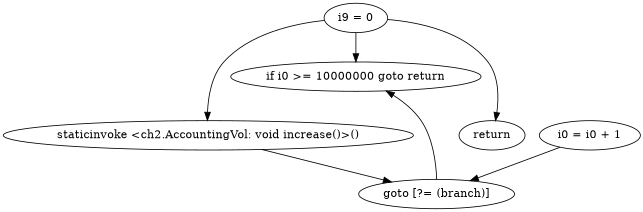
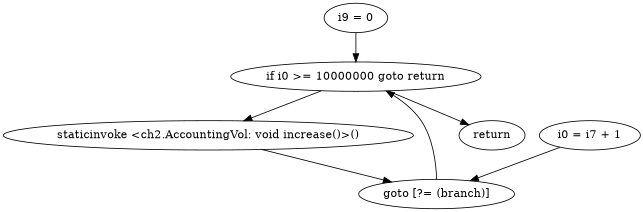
(466, 42) -> (424, 106)
(246, 44) -> (286, 104)
(590, 135) -> (590, 135)
